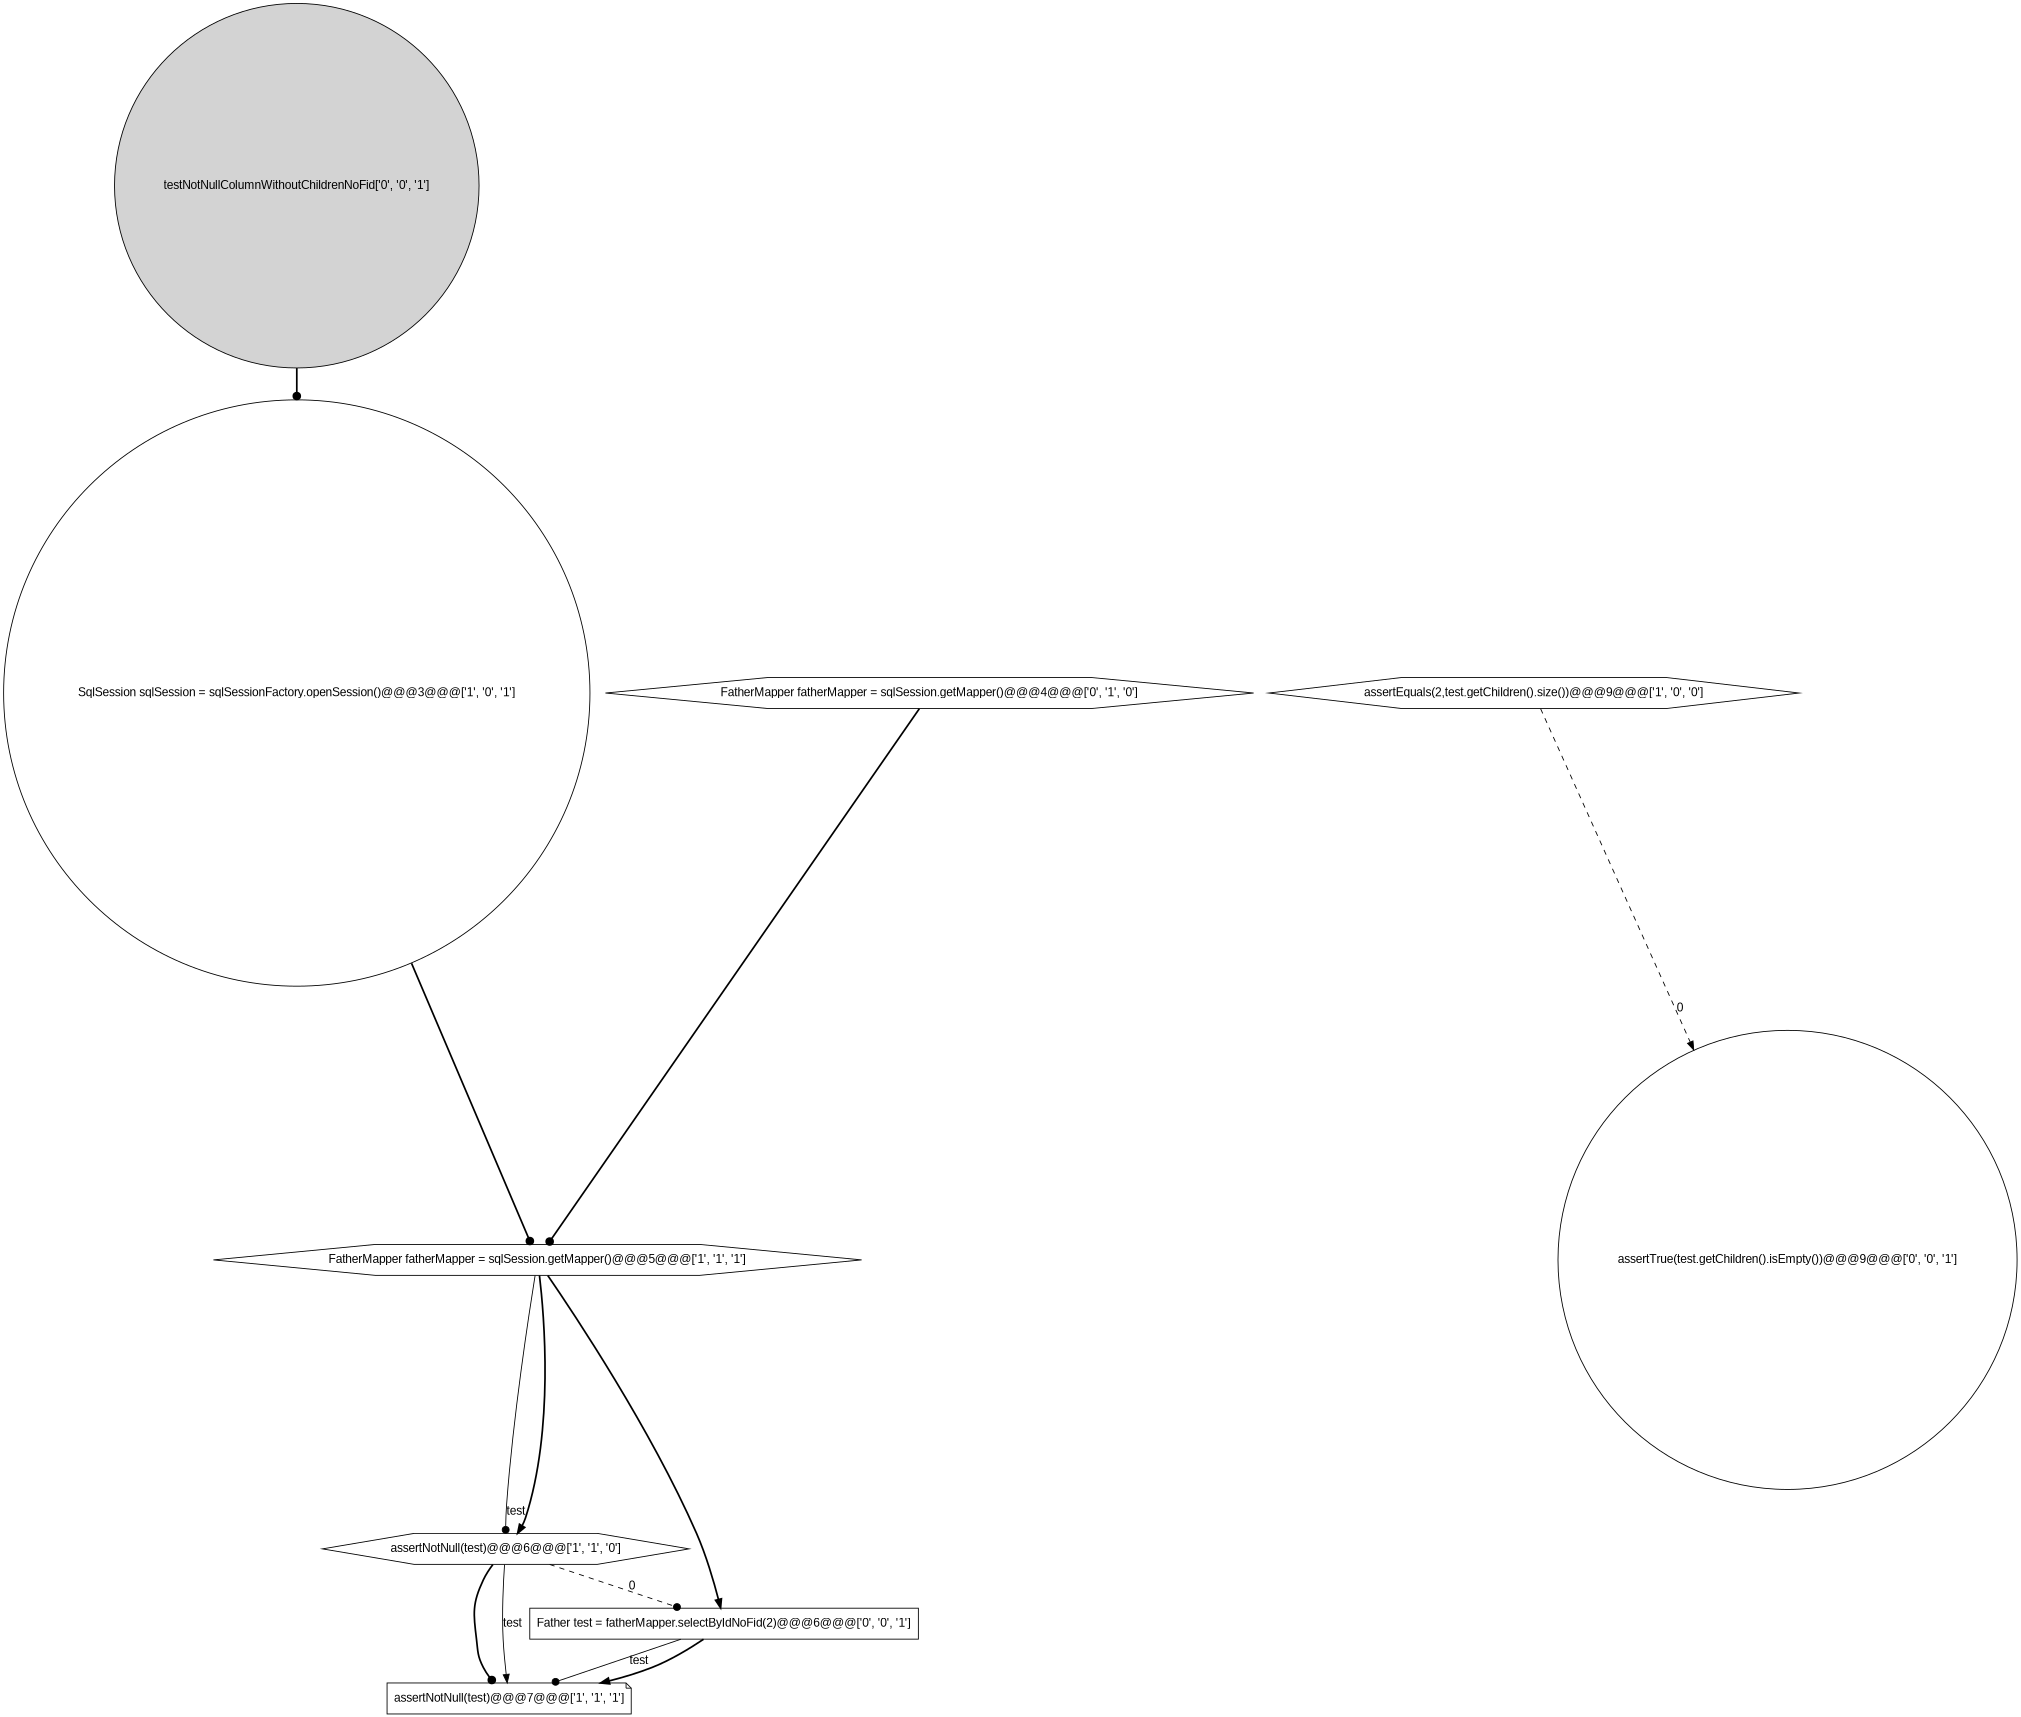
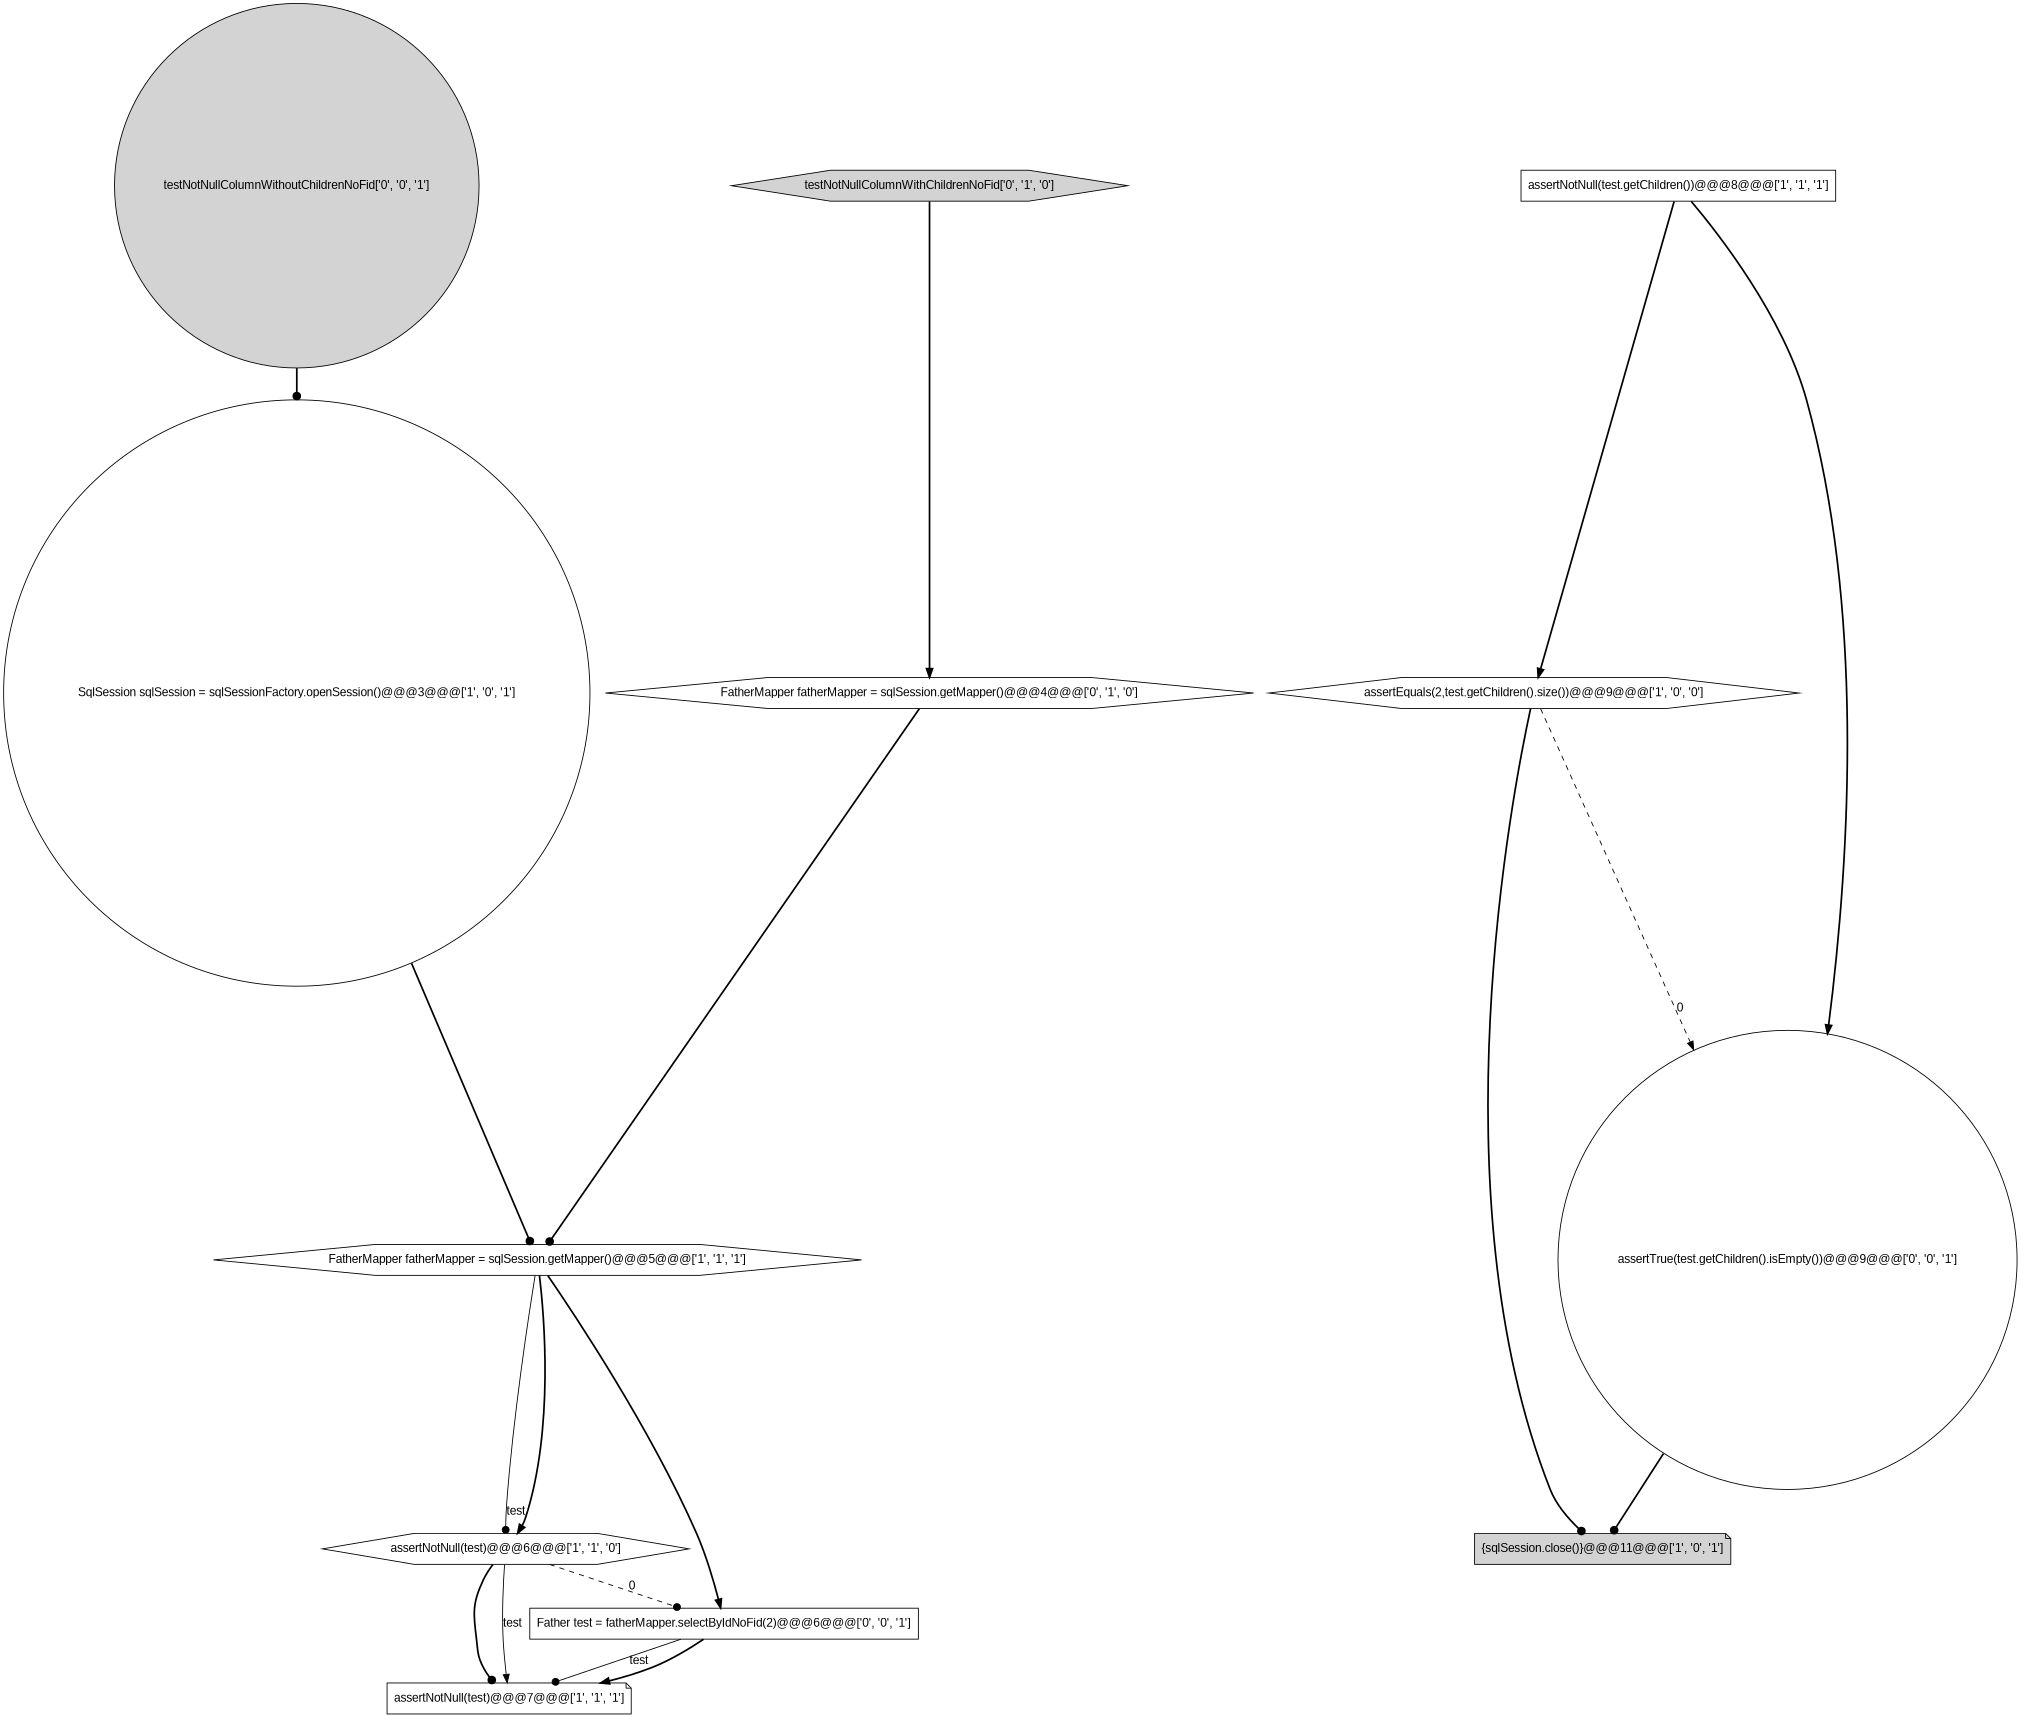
none -> (930, 186)
none -> (1678, 186)
none -> (1603, 1549)
